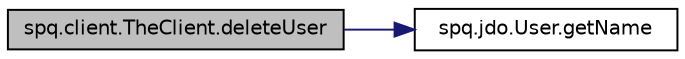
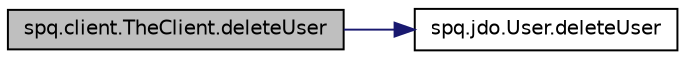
(546, 30) -> (546, 30)
